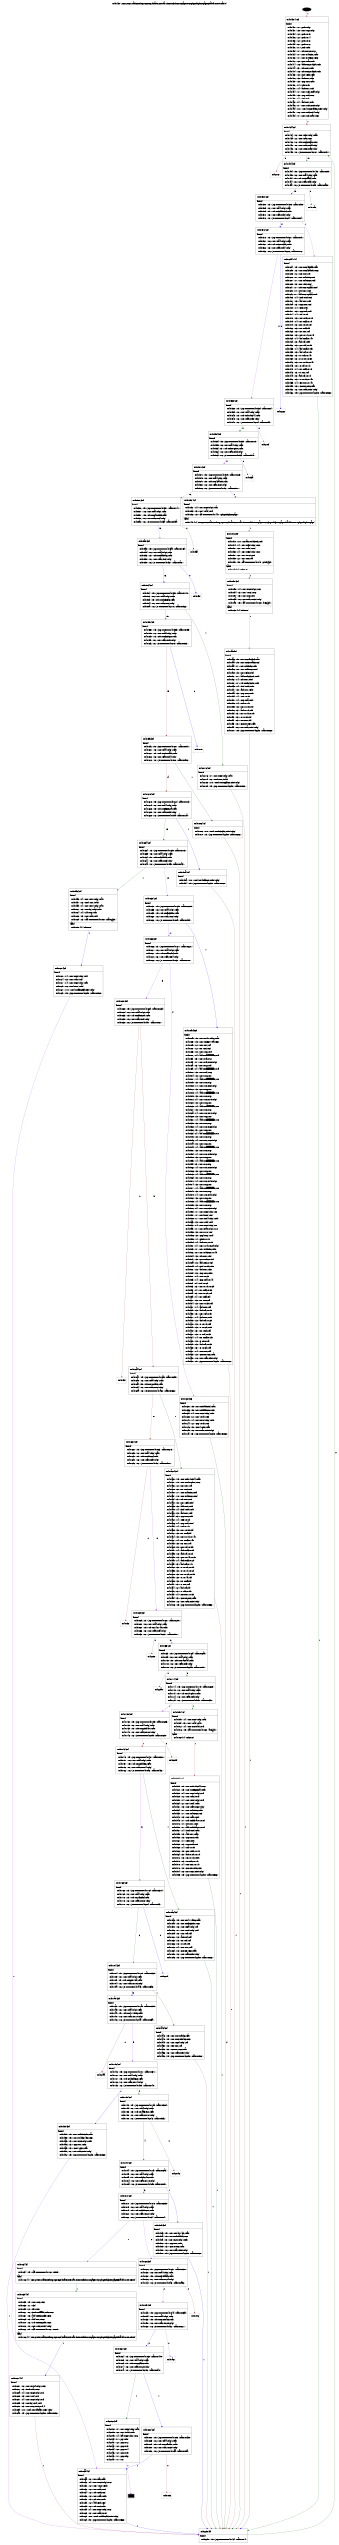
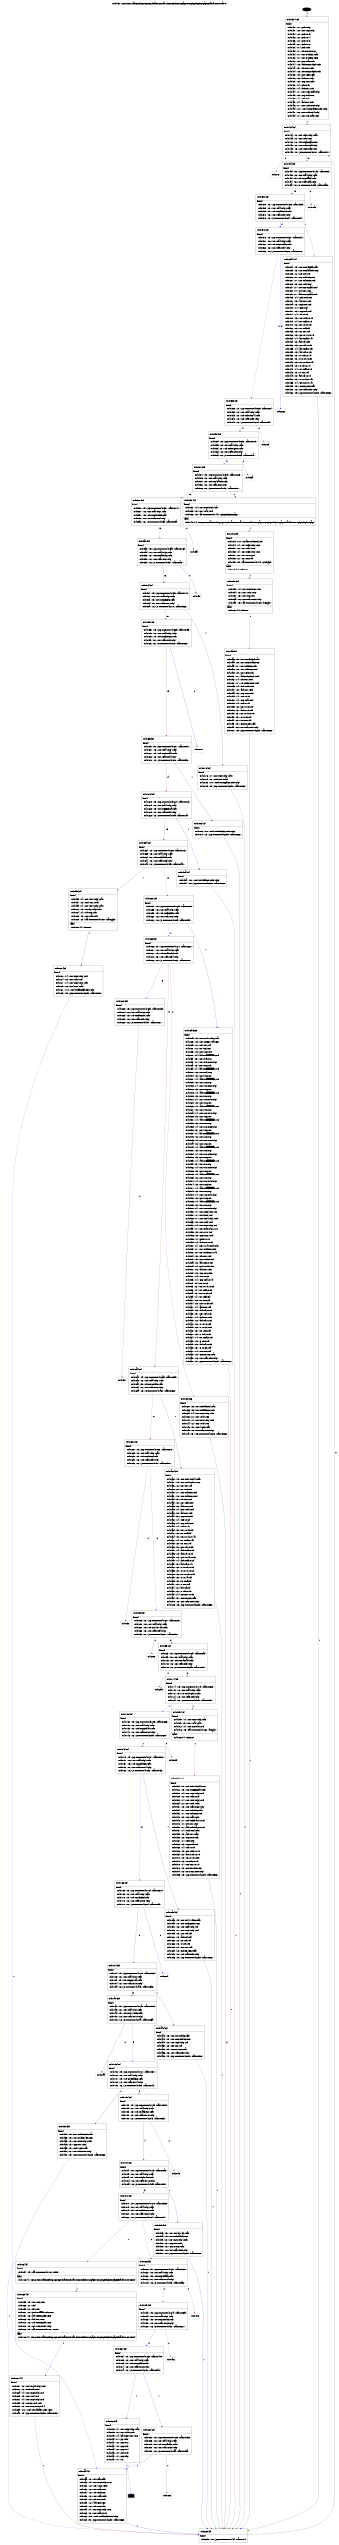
(147, 1196) -> (164, 1165)
